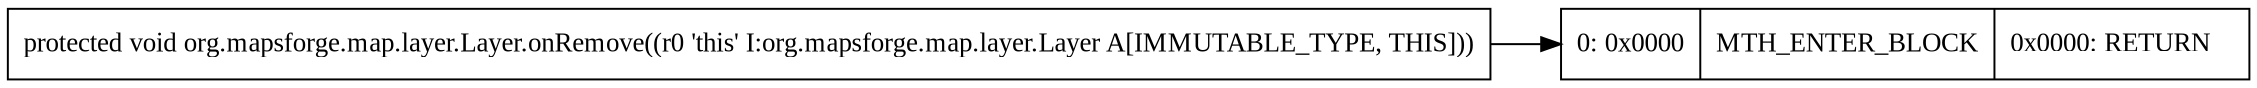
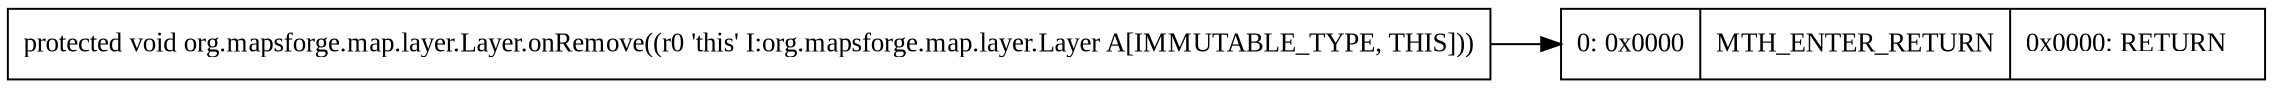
(1847, 43) -> (1855, 43)
